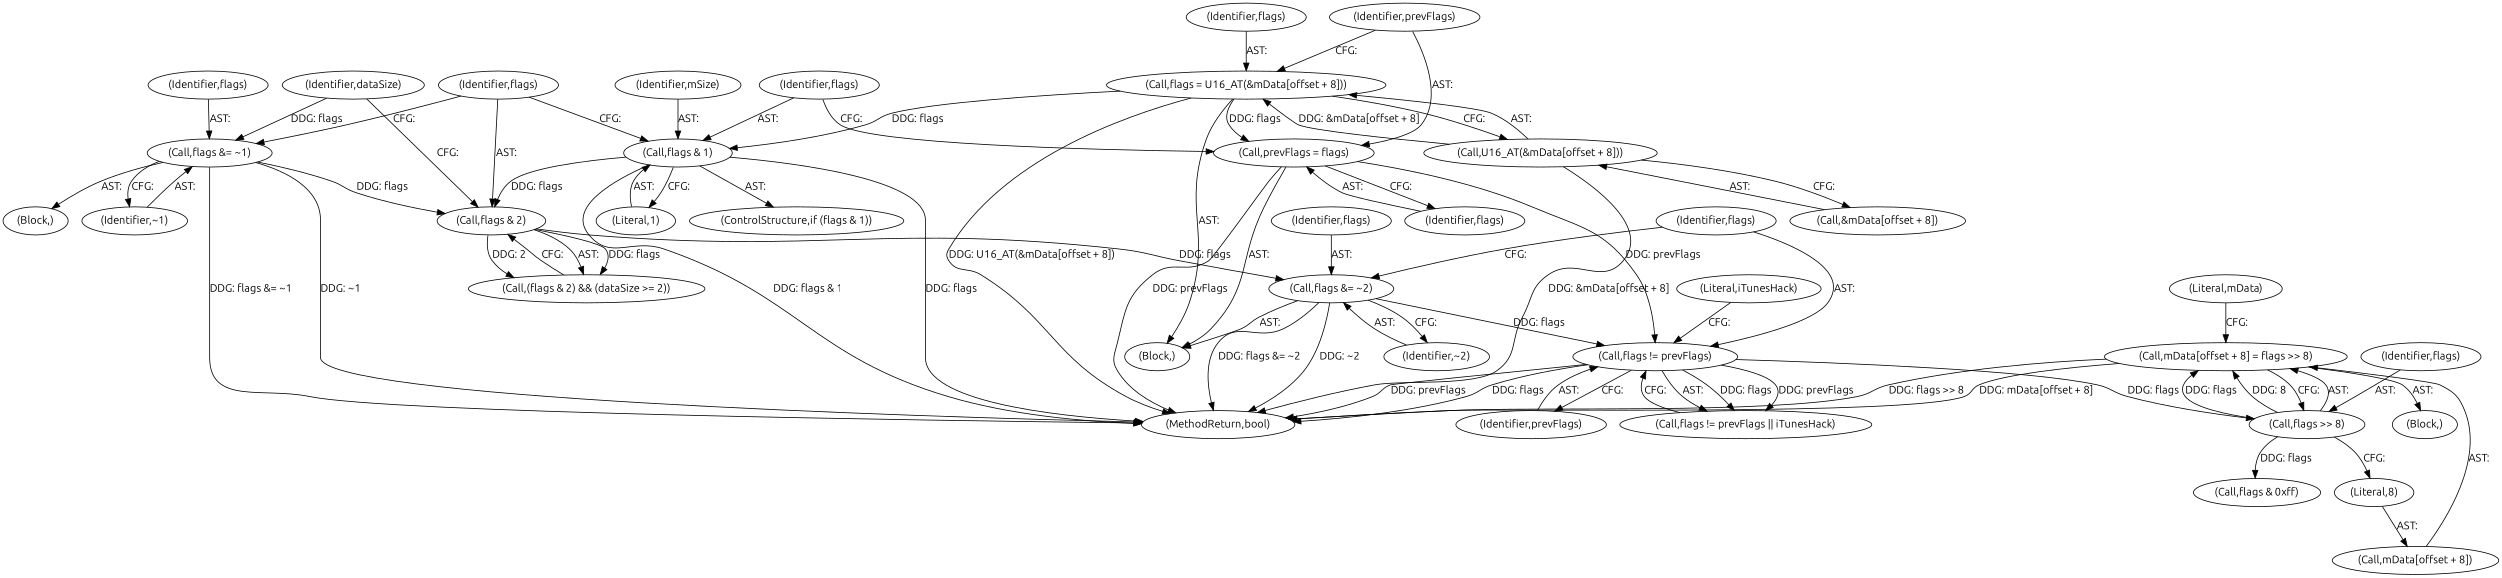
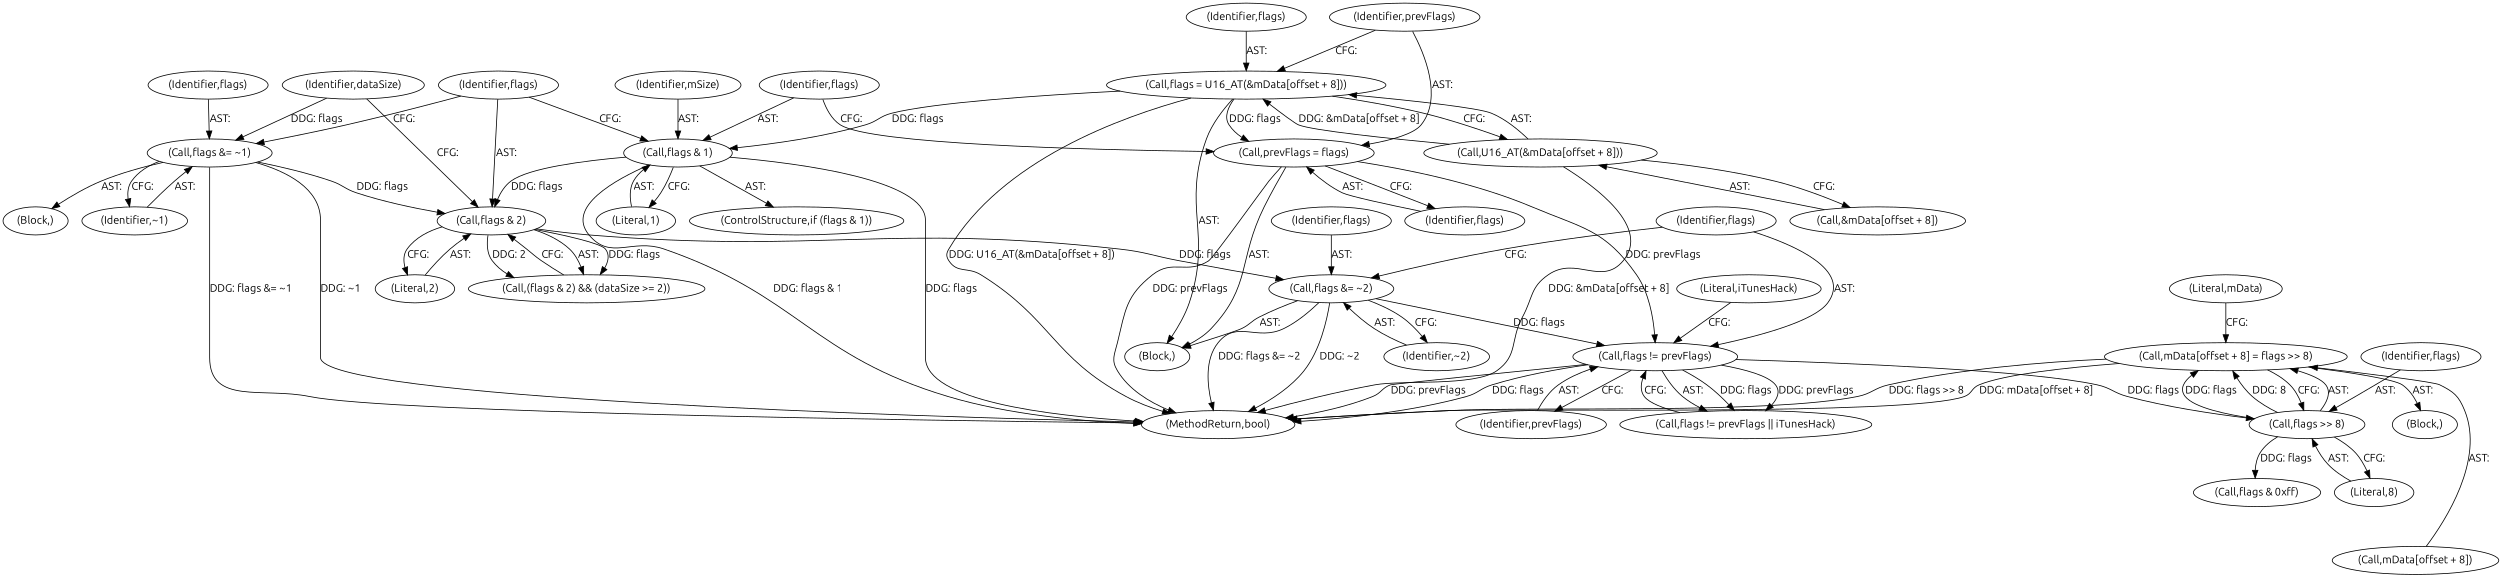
none -> (415, 289)
(2393, 523) -> (2330, 467)
